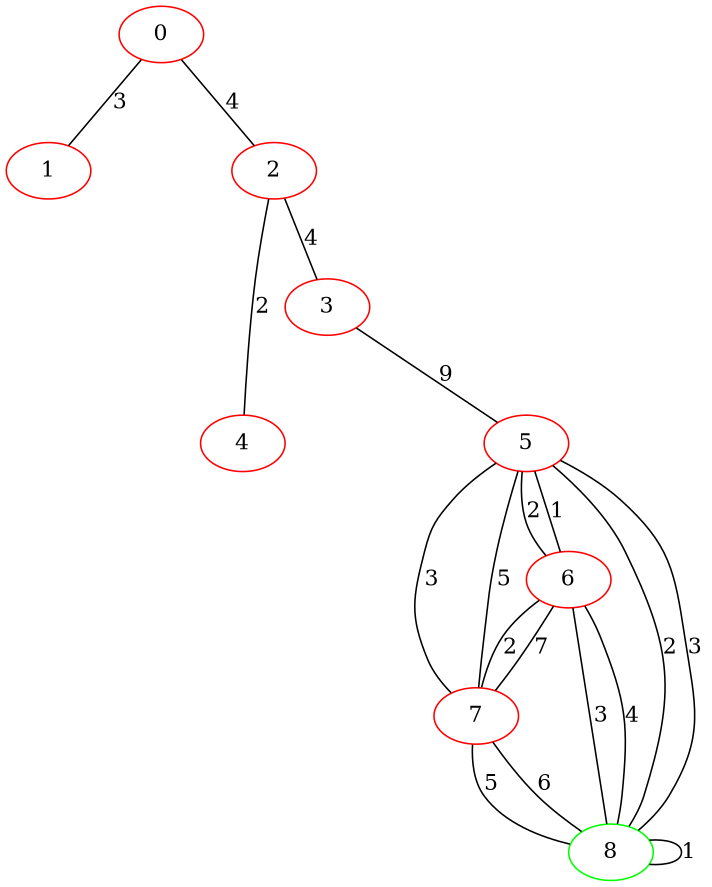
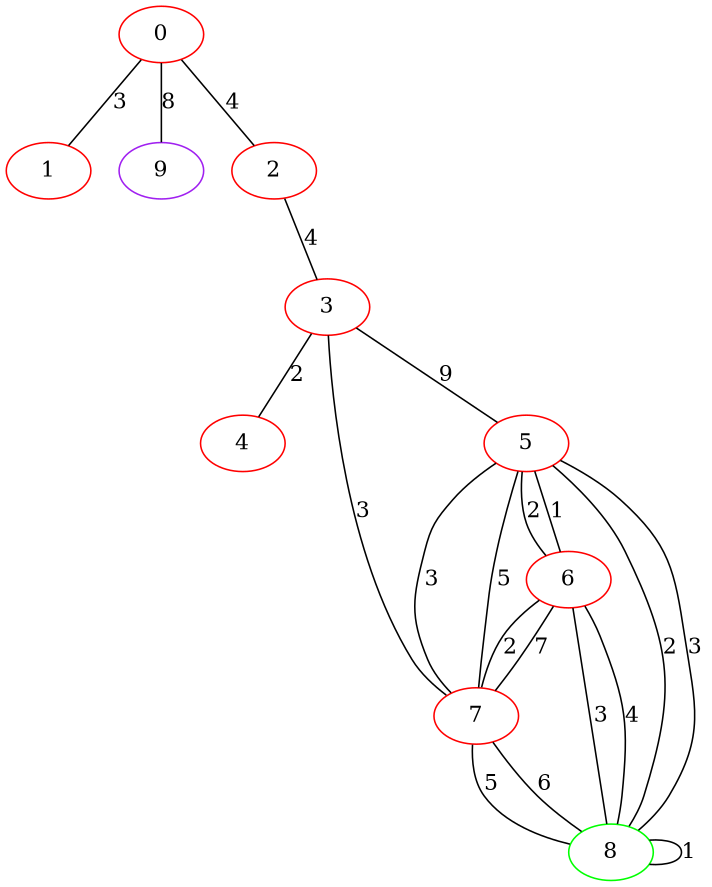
none -> (161, 171)
(252, 306) -> (285, 375)
none -> (358, 527)
